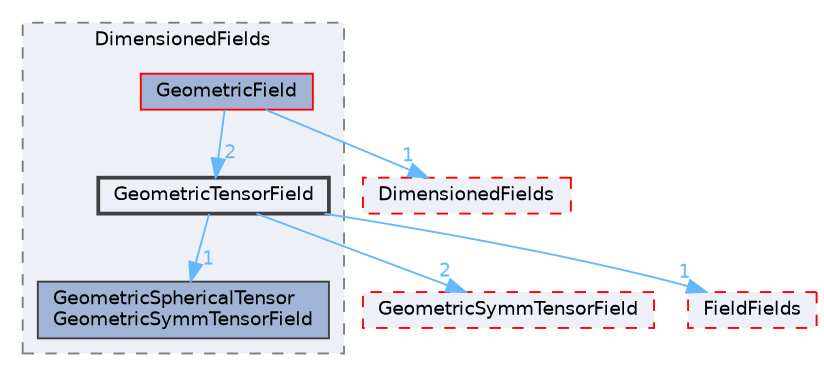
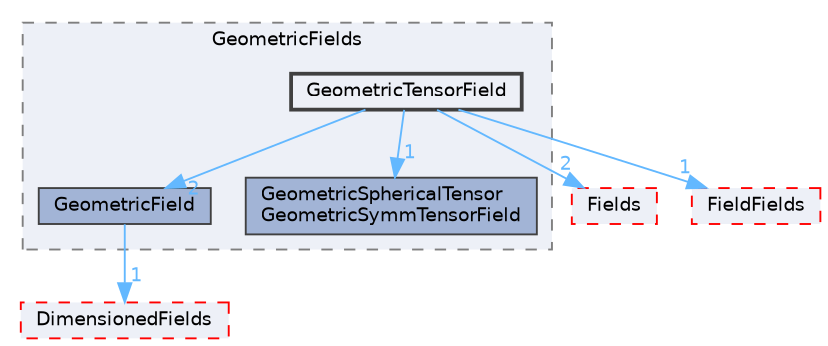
(183, 41) -> (287, 41)
(227, 92) -> (125, 206)
(221, 134) -> (275, 145)
(508, 310) -> (614, 206)
